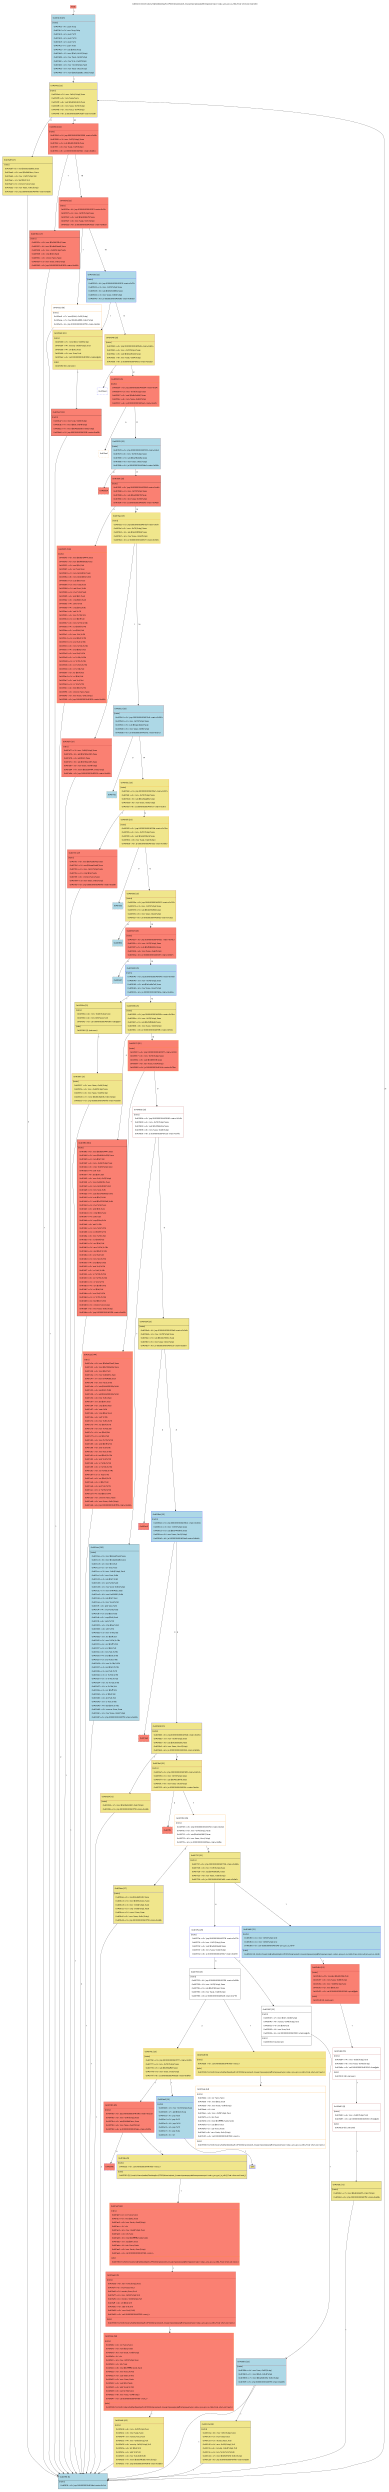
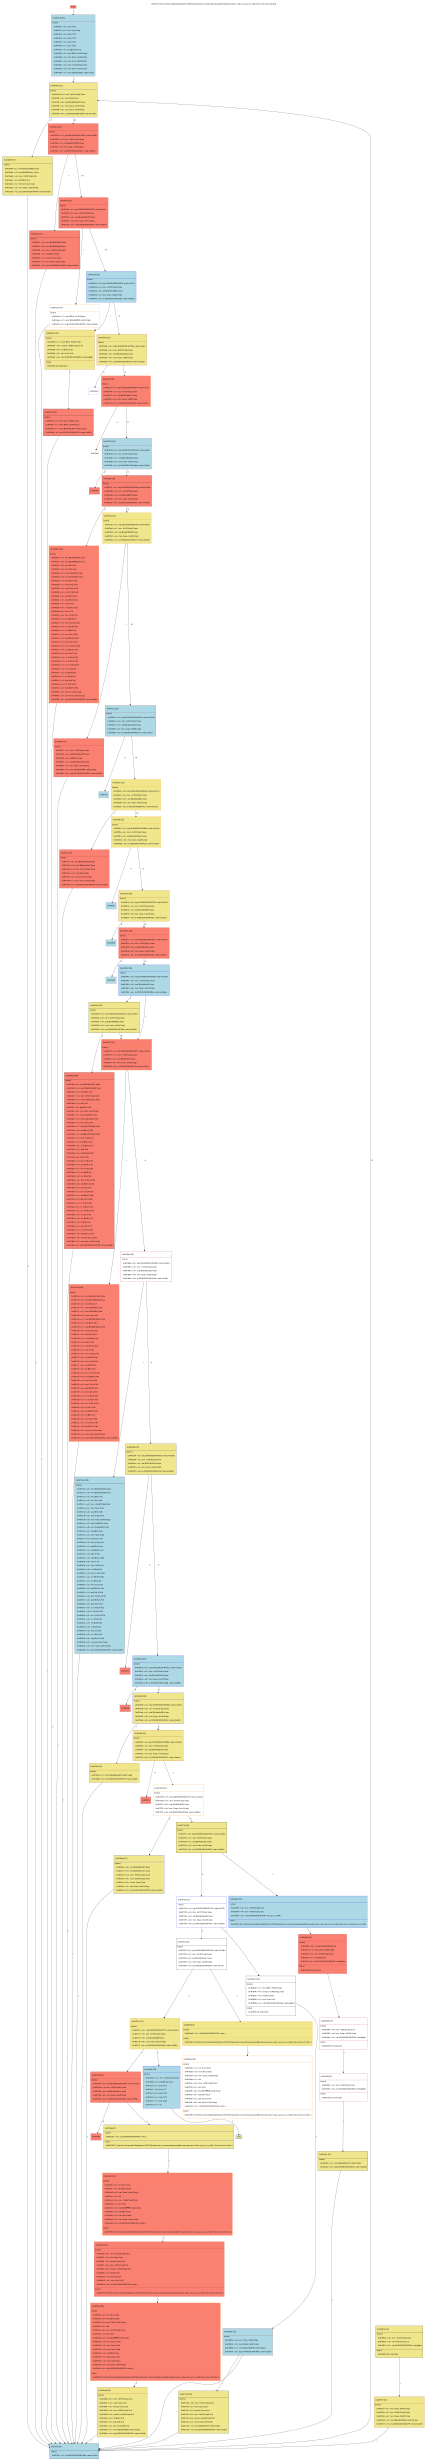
(125, 999) -> (144, 1018)
